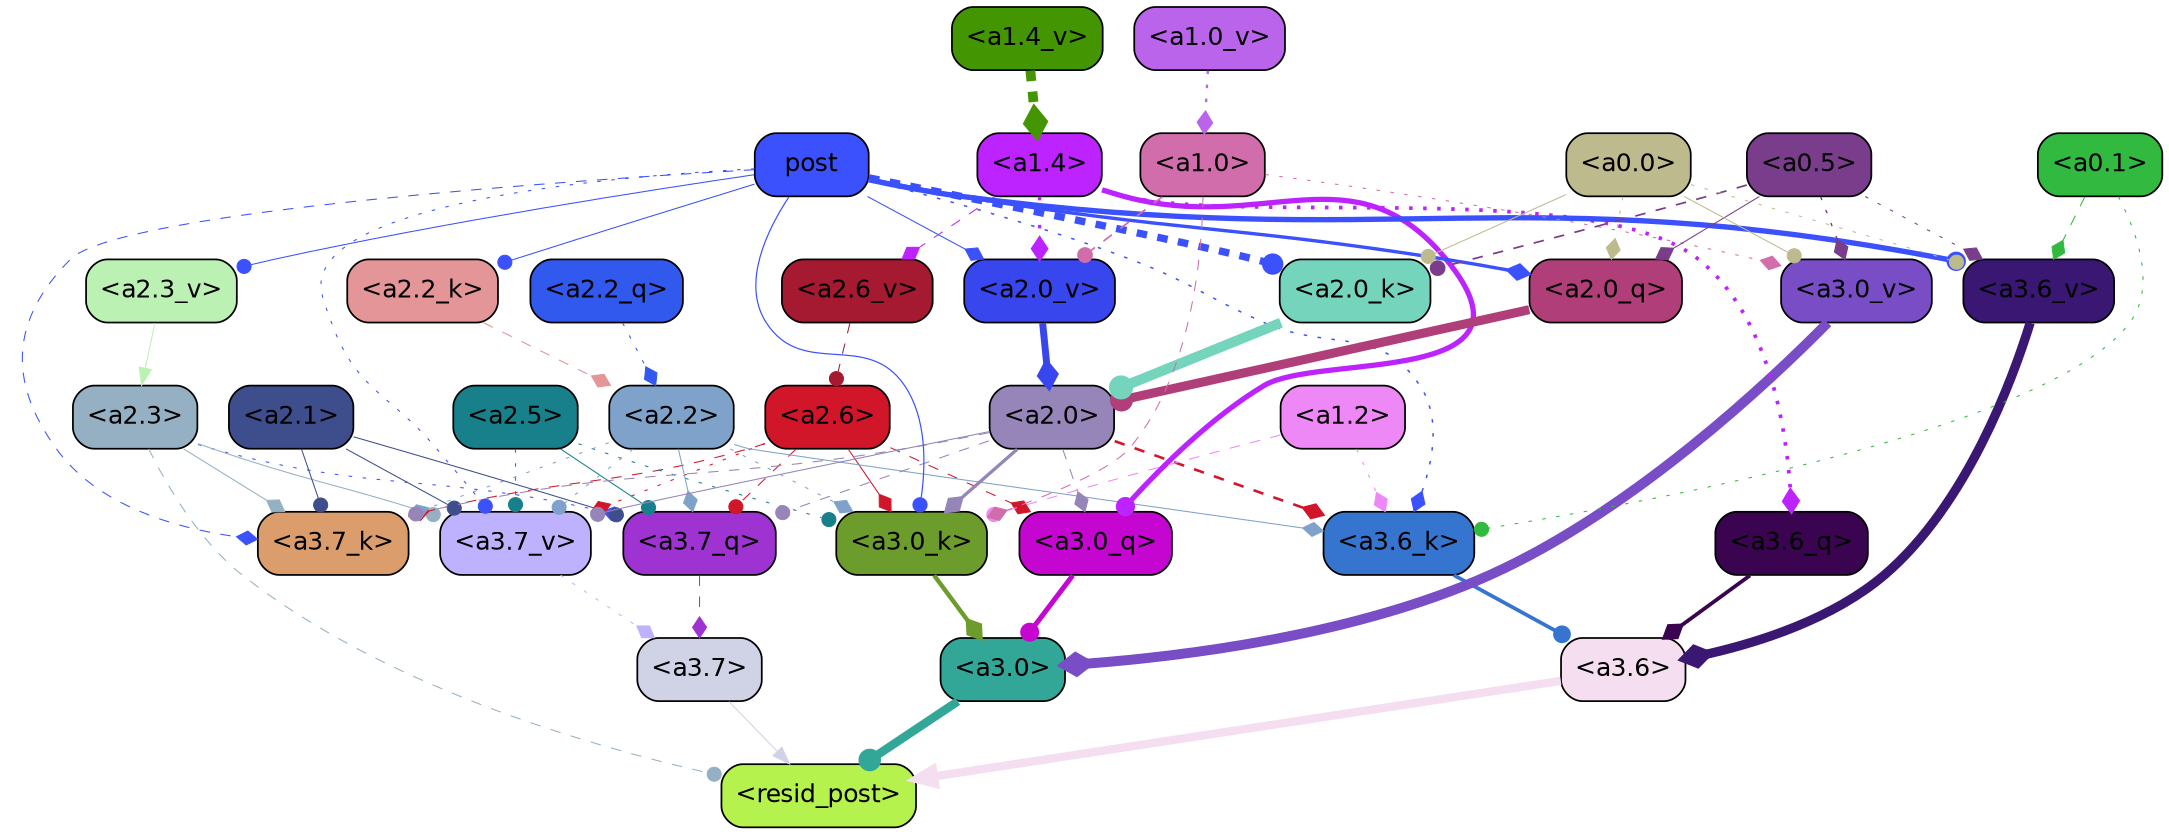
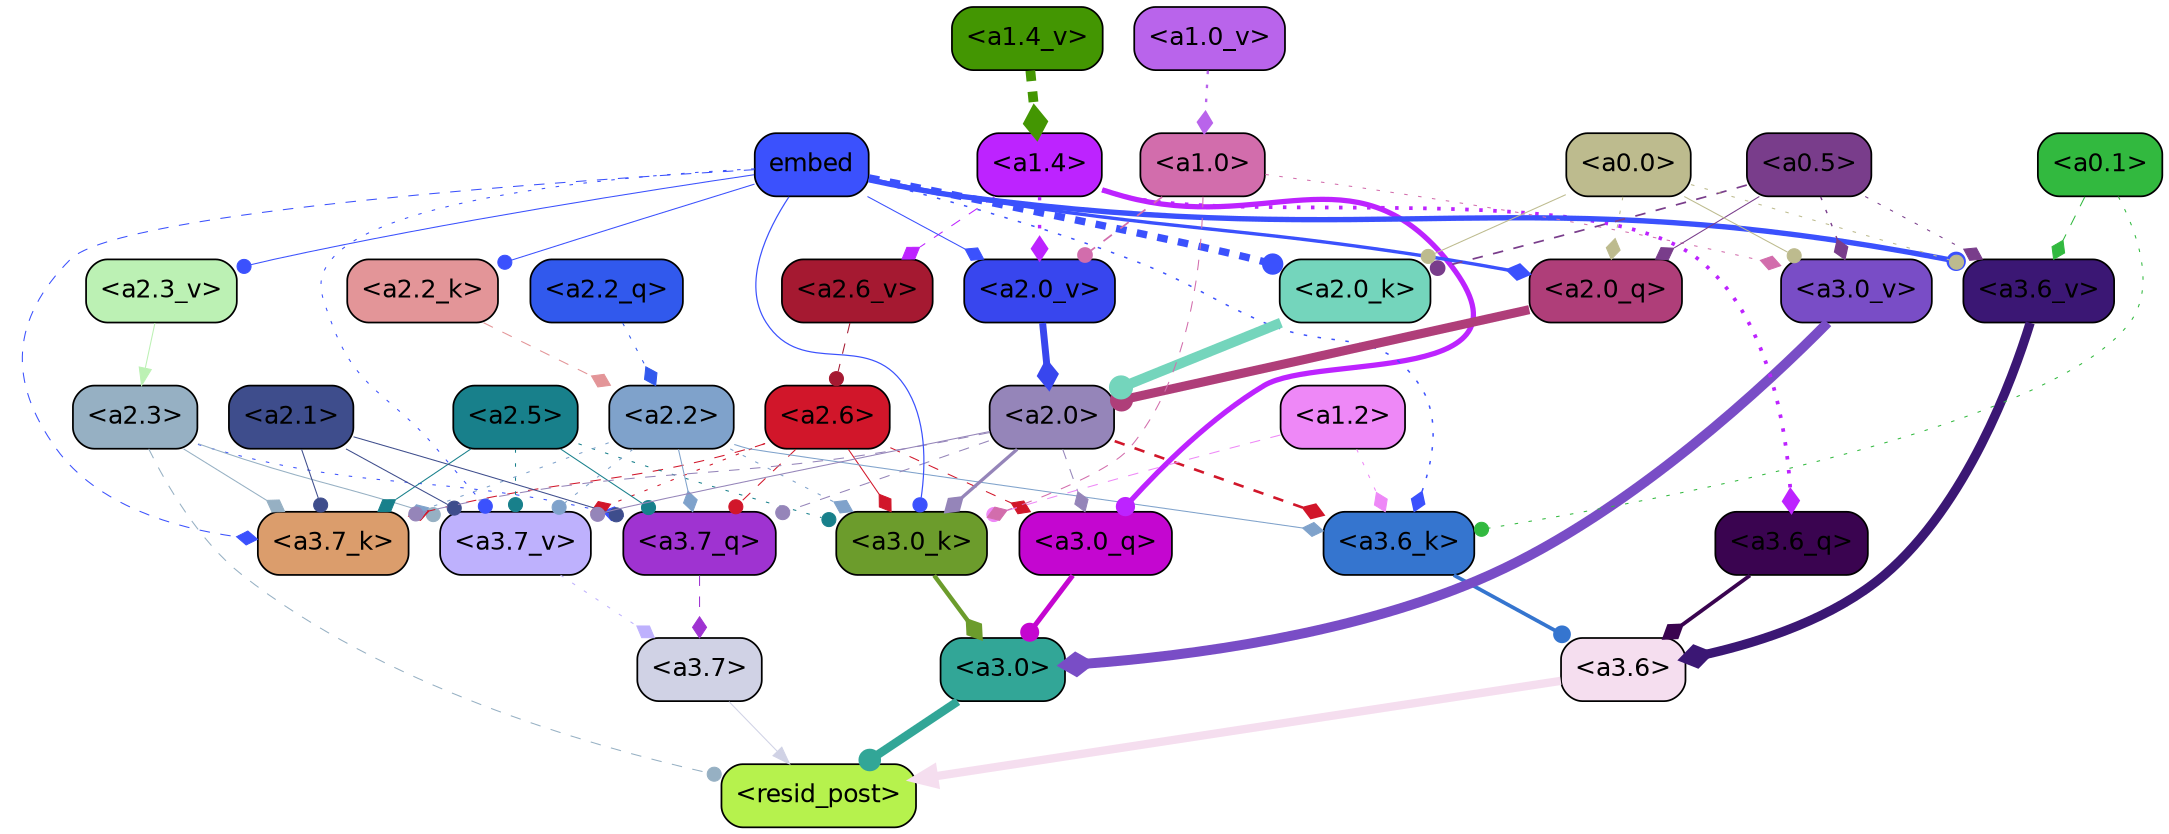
(812, 165) -> (812, 165)
none -> (433, 474)
